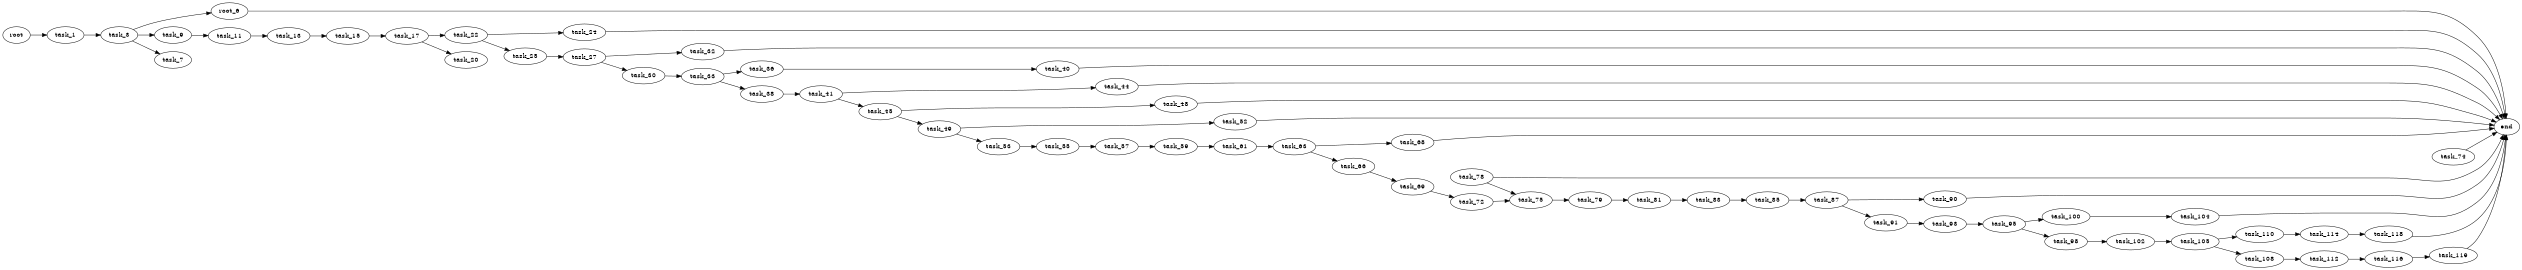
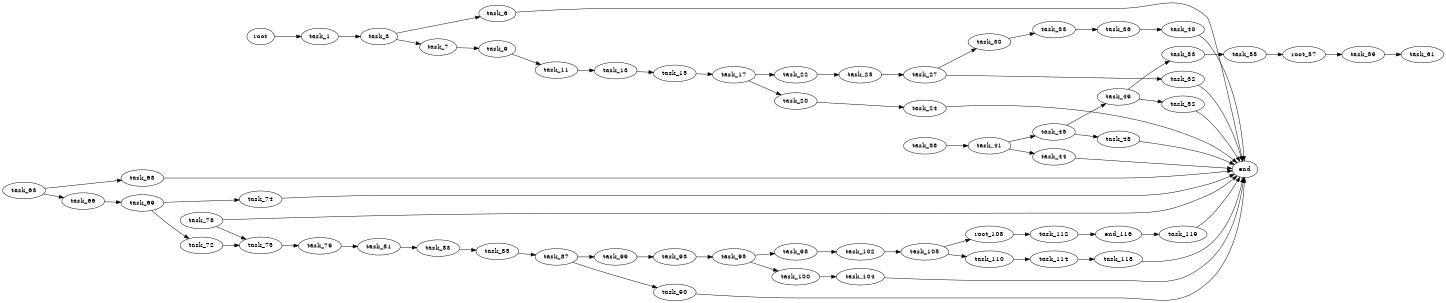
(230, 11) -> (497, 13)
(523, 34) -> (858, 105)
(144, 35) -> (465, 48)
(730, 85) -> none
(1117, 147) -> (1304, 54)
(1262, 147) -> none
none -> (199, 201)
(1886, 223) -> (616, 257)
(2260, 259) -> (989, 234)
(2389, 259) -> (1119, 234)
